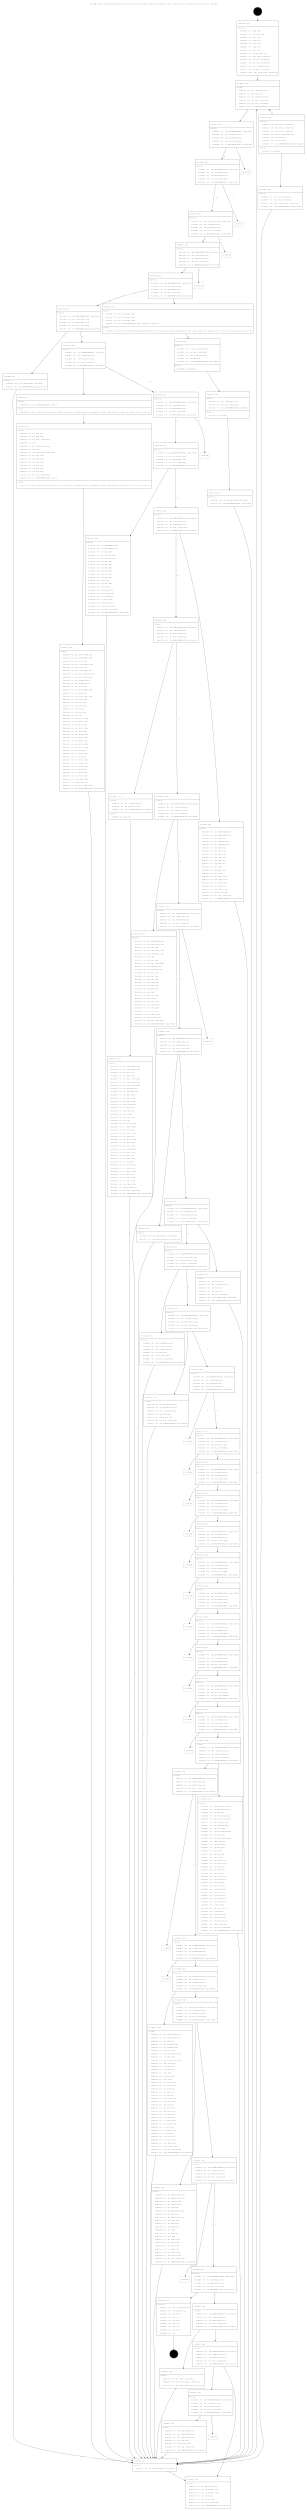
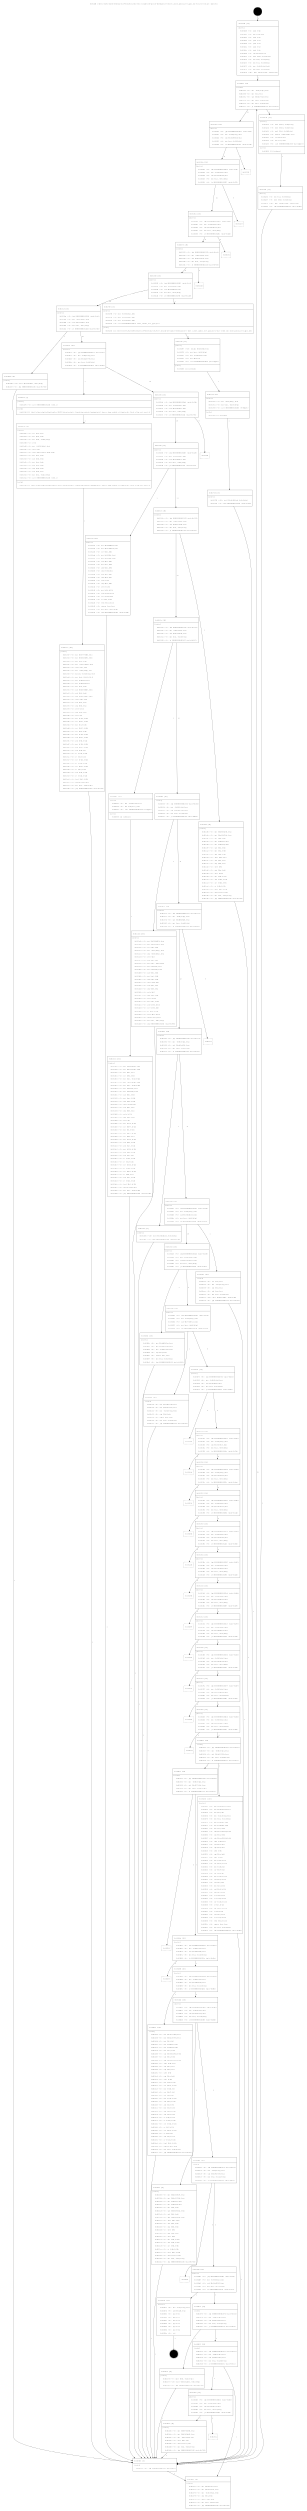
(271, 113) -> (268, 112)
